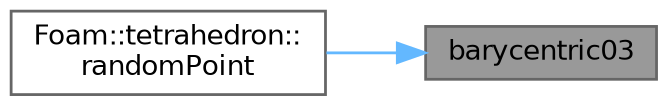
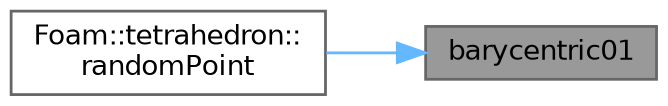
(541, 53) -> (541, 53)
